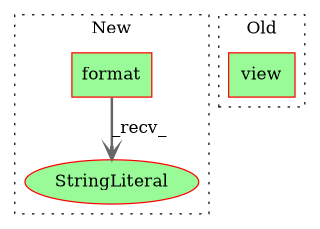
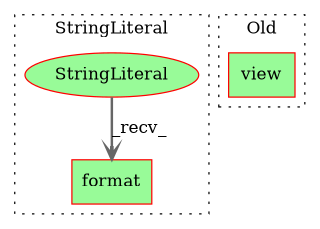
(112, 29) -> (112, 29)
(112, 122) -> (112, 122)
